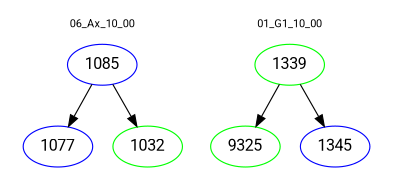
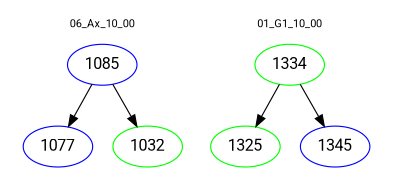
(290, 65) -> (290, 65)
(245, 147) -> (245, 147)
